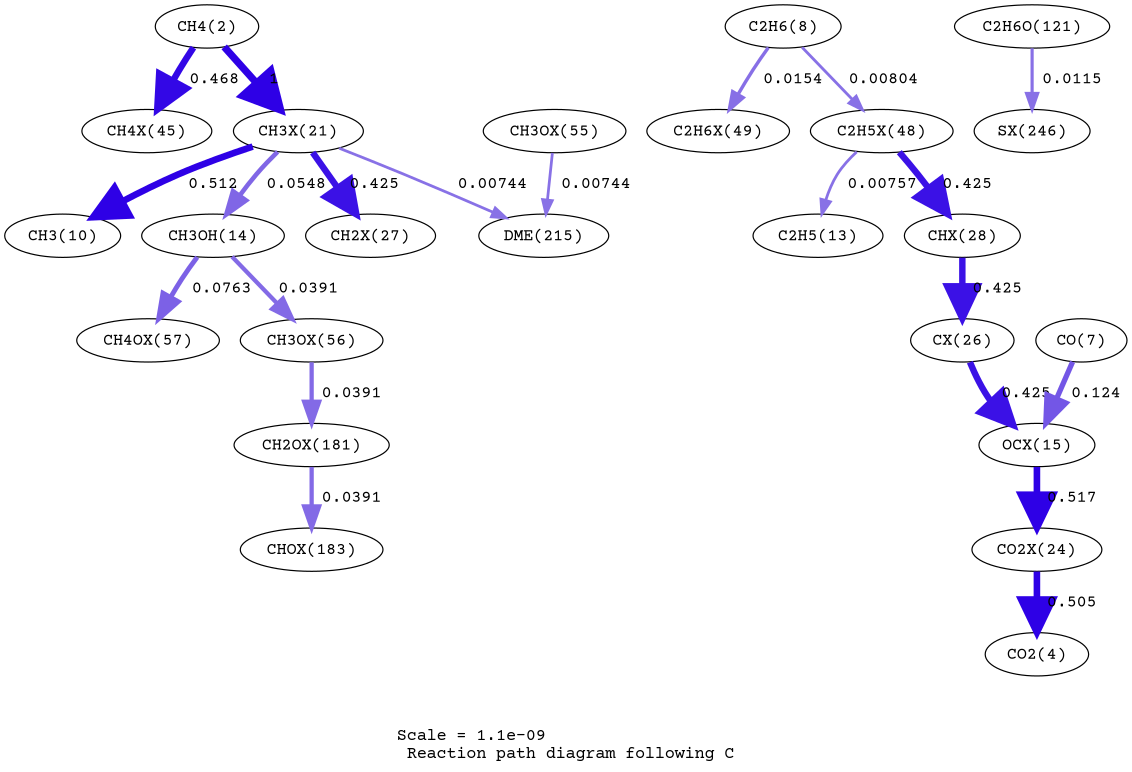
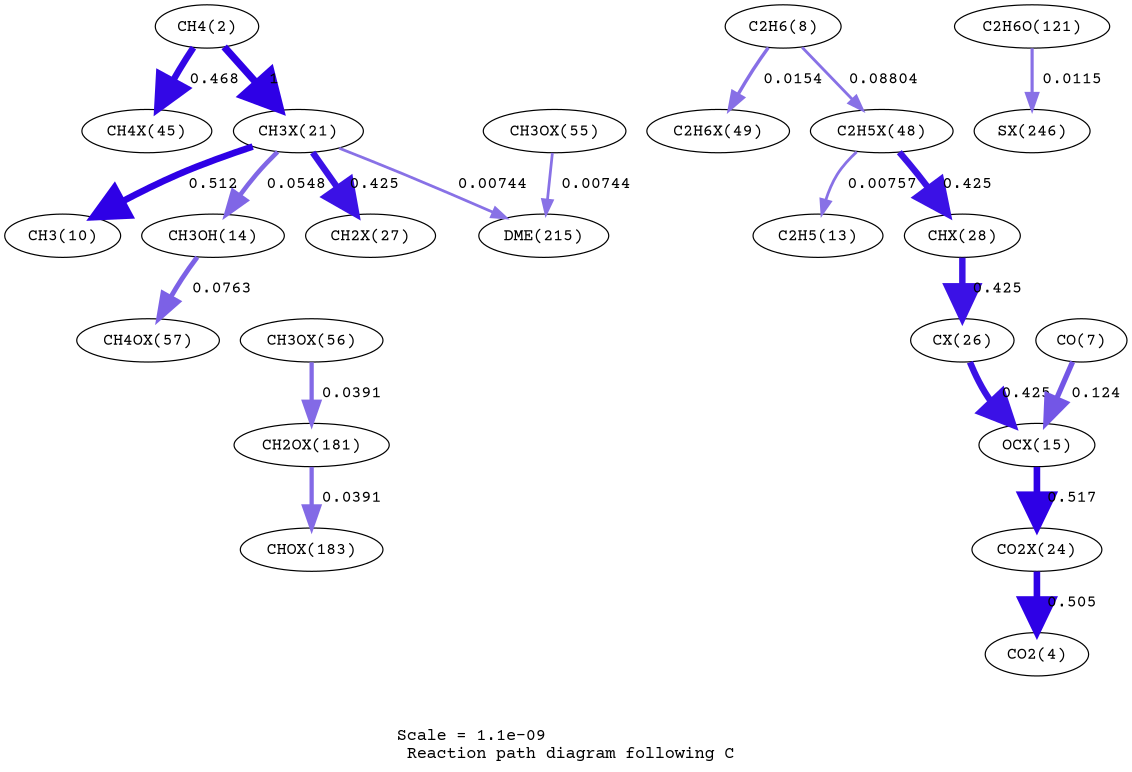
(879, 79) -> (879, 79)
(255, 280) -> none
